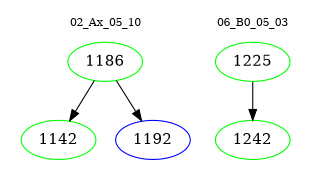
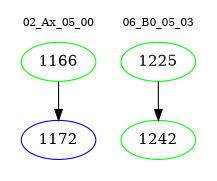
(106, 23) -> (59, 23)
(105, 62) -> (59, 62)
(59, 140) -> none
(153, 140) -> (59, 140)
